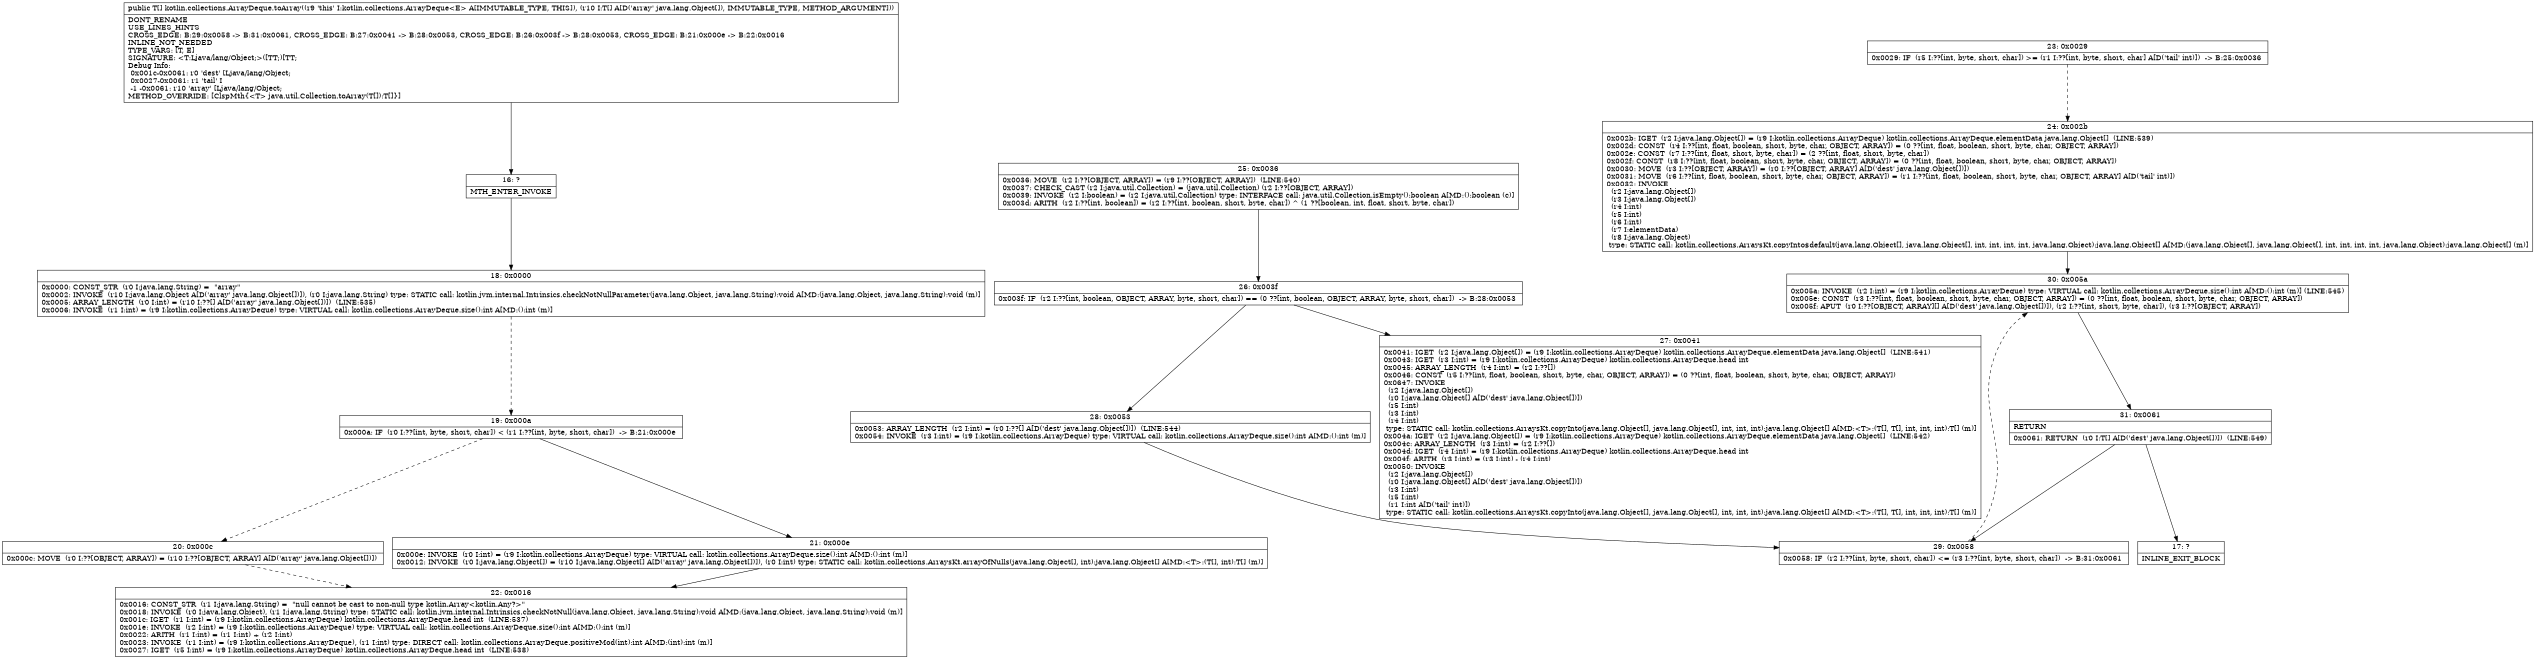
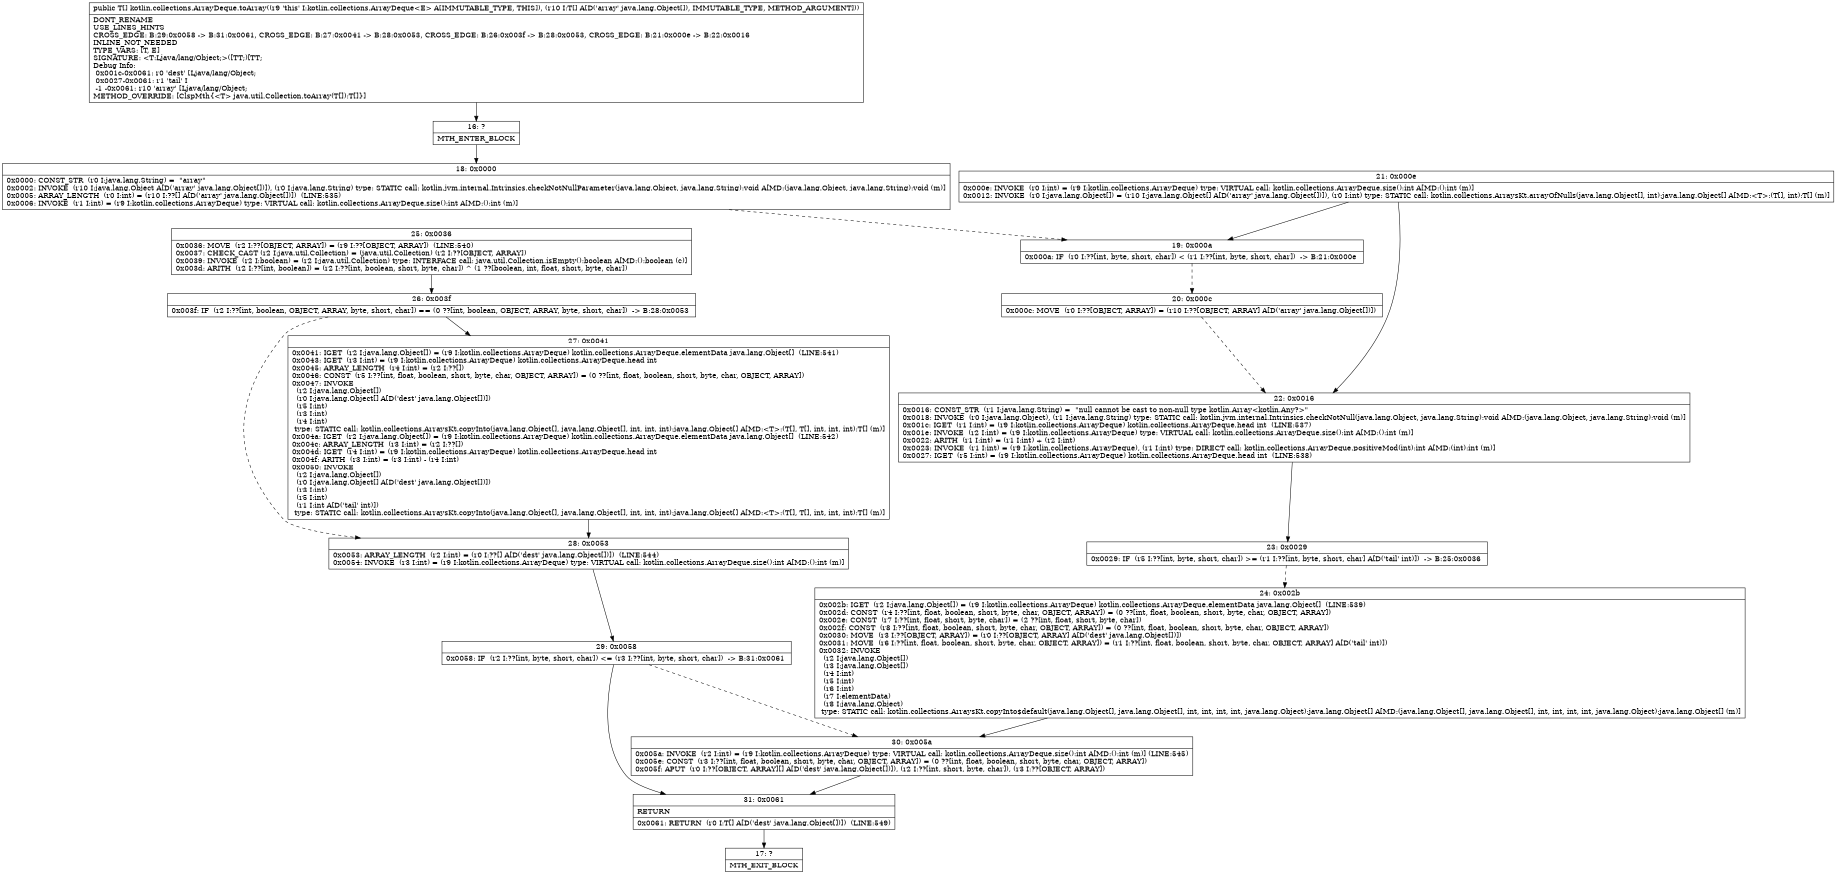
(511, 192) -> (476, 139)
(1188, 357) -> (245, 441)
(1417, 383) -> (325, 384)
(663, 487) -> (1291, 220)
(2045, 492) -> (611, 741)
none -> (1290, 499)
none -> (589, 526)
(2181, 559) -> (764, 865)
